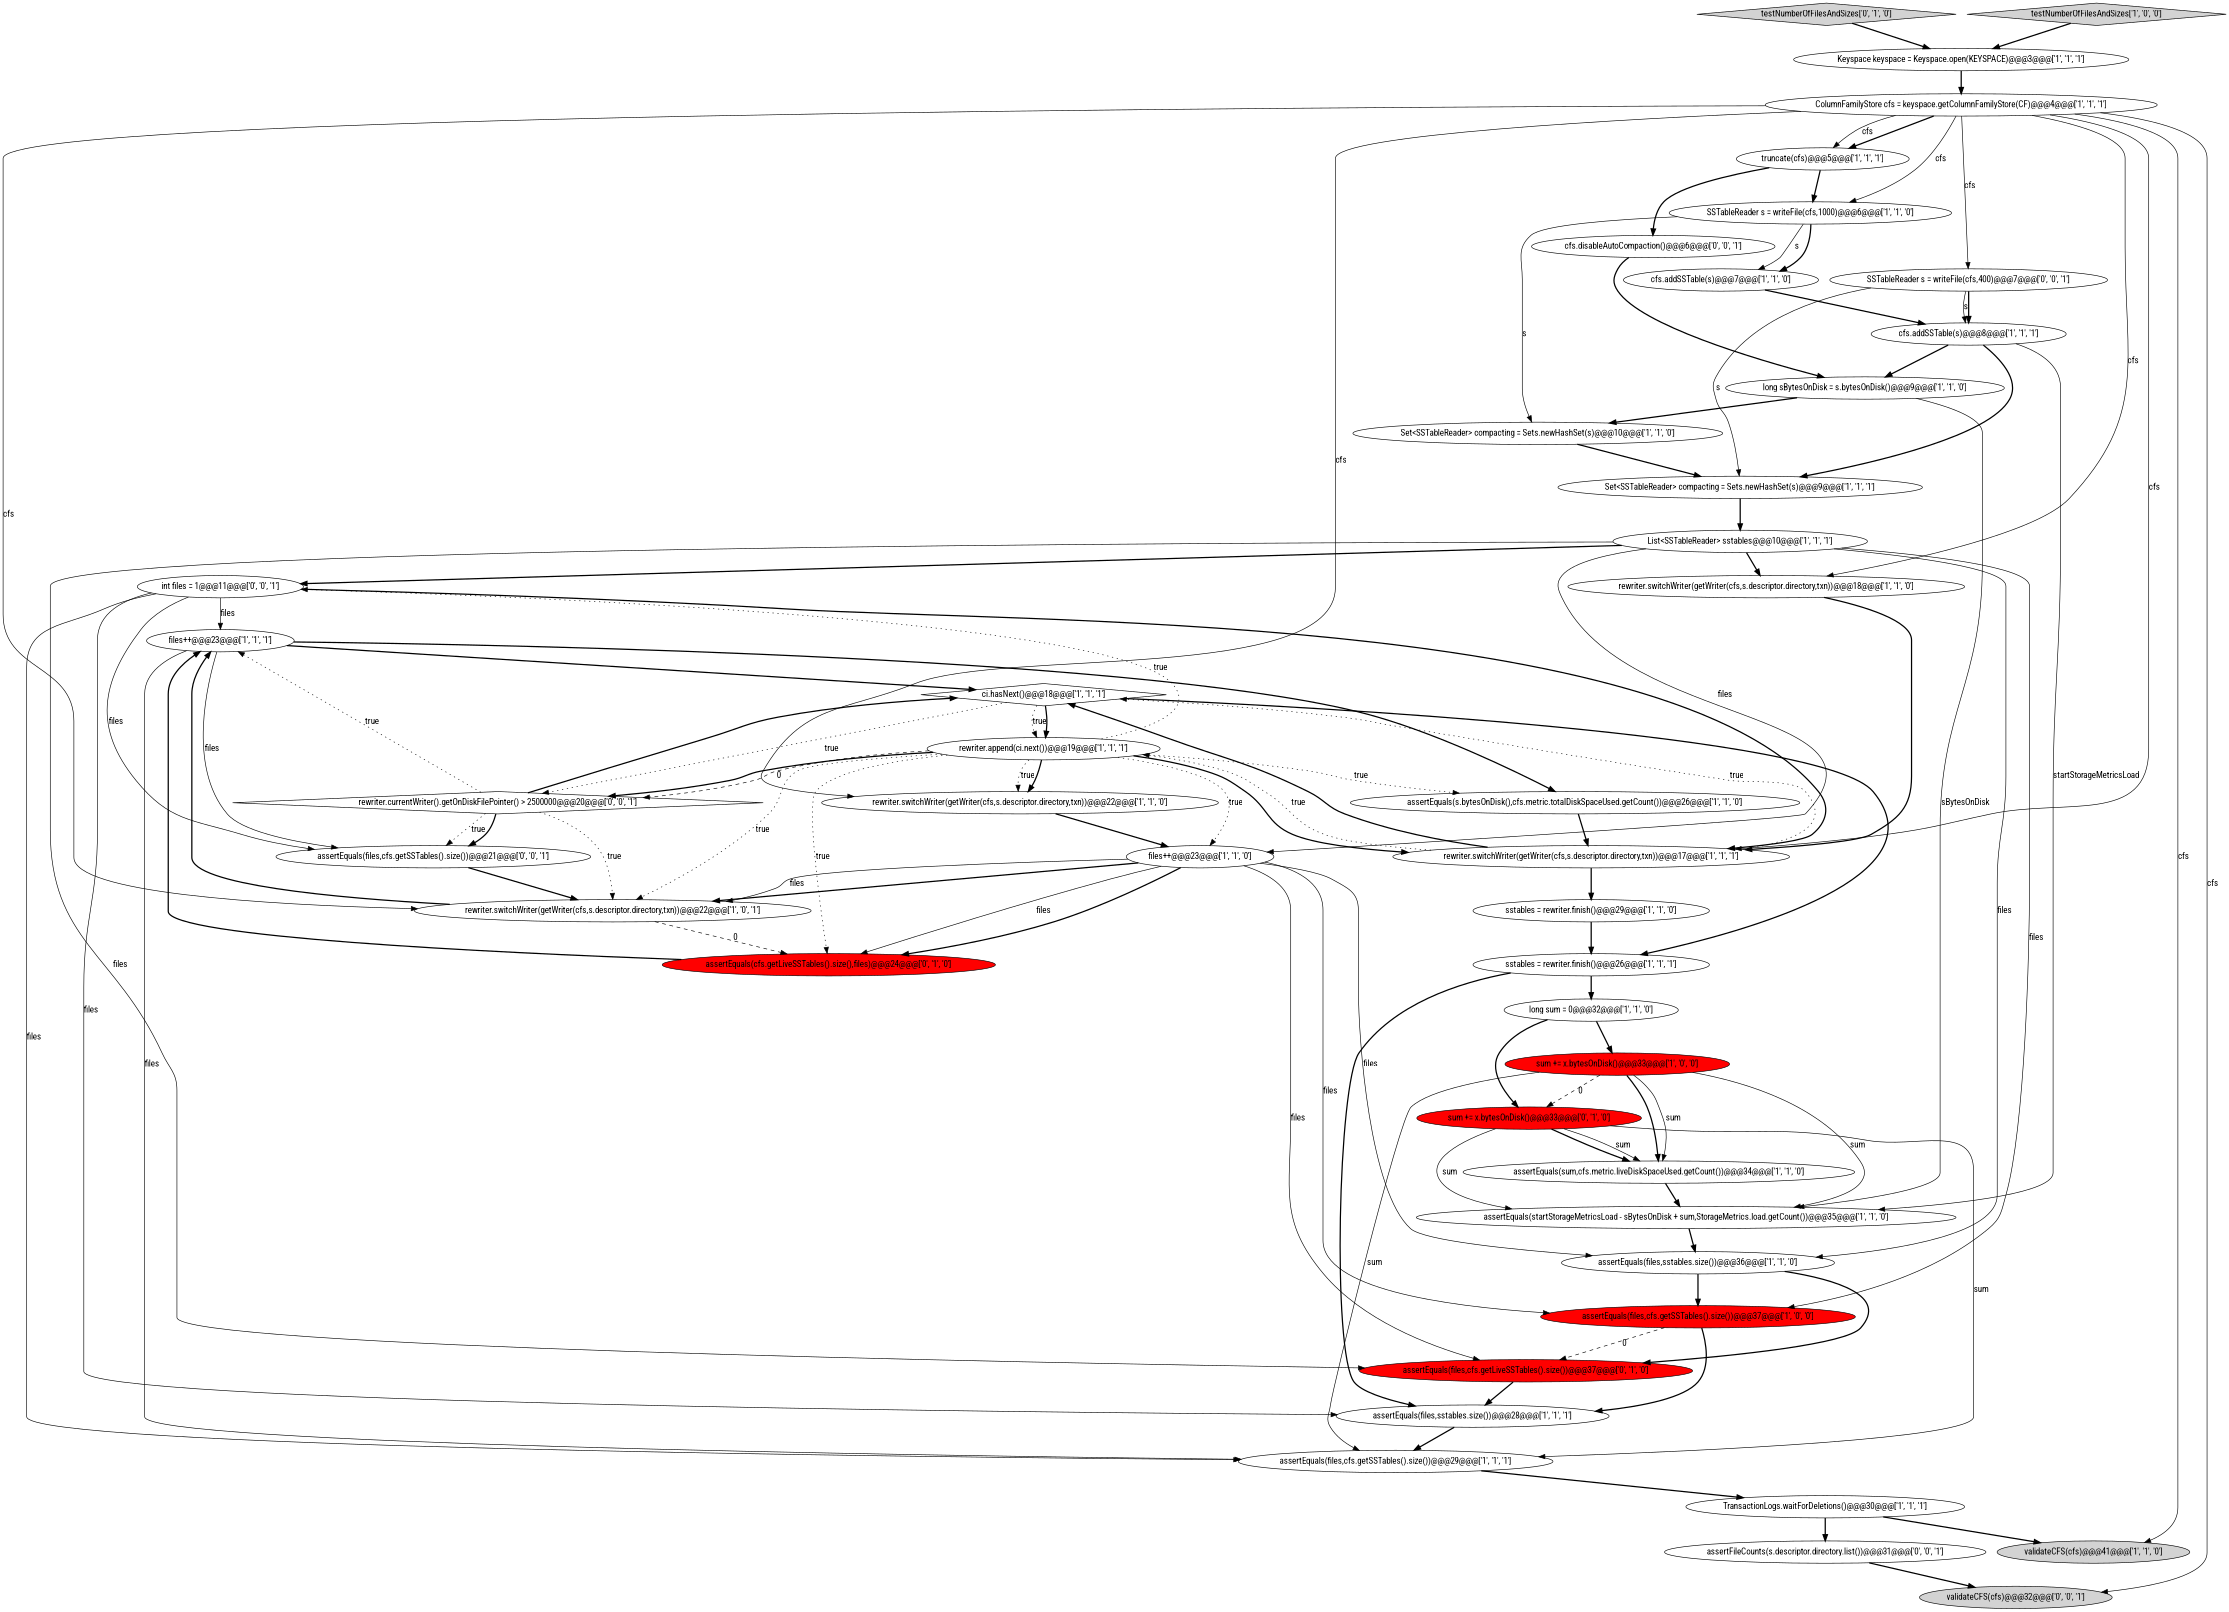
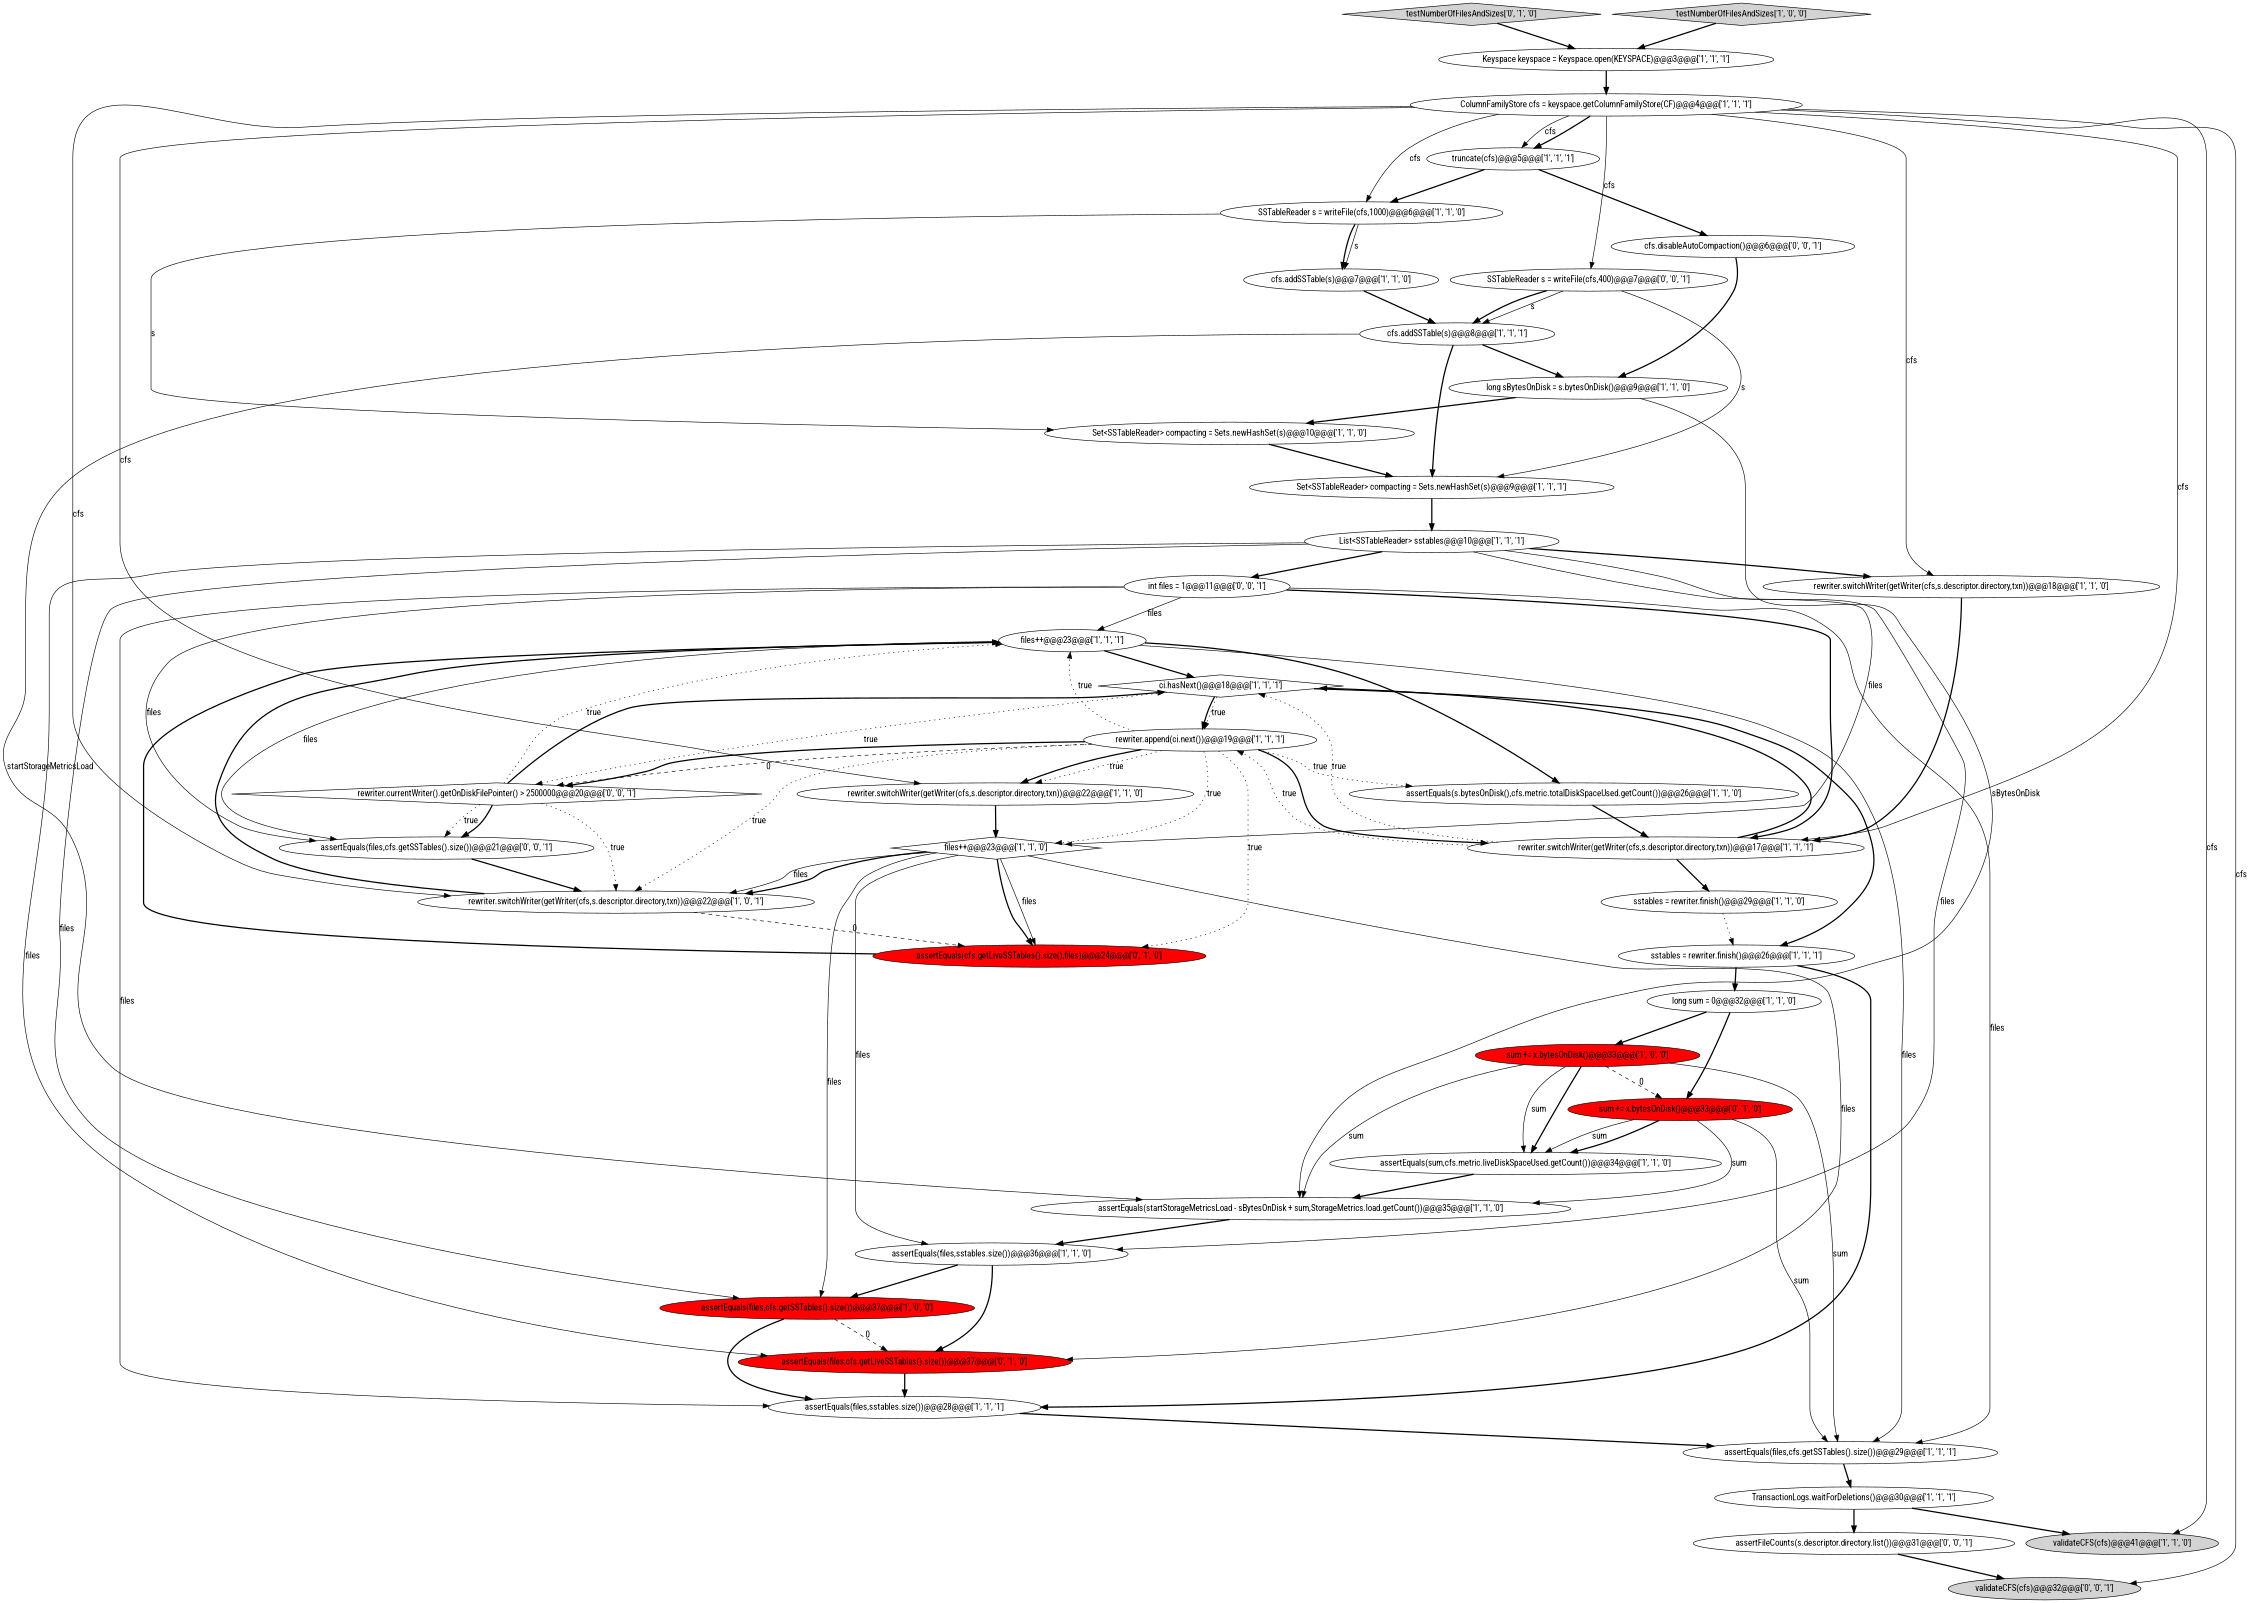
(798, 615) -> (1087, 706)
(1200, 857) -> (996, 848)
(1591, 935) -> (1727, 926)
